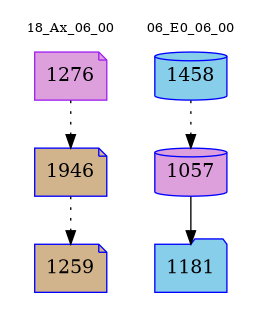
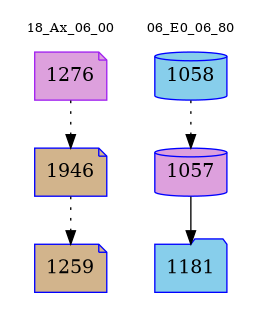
(191, 29) -> (191, 29)
(191, 76) -> (191, 76)
